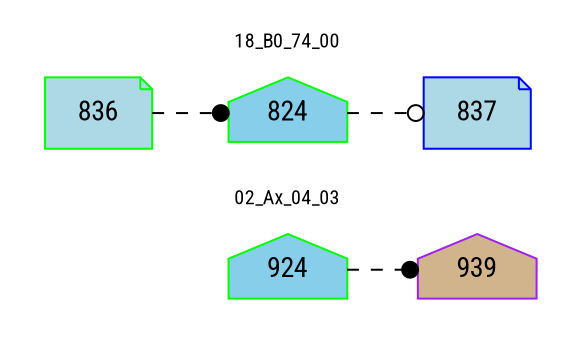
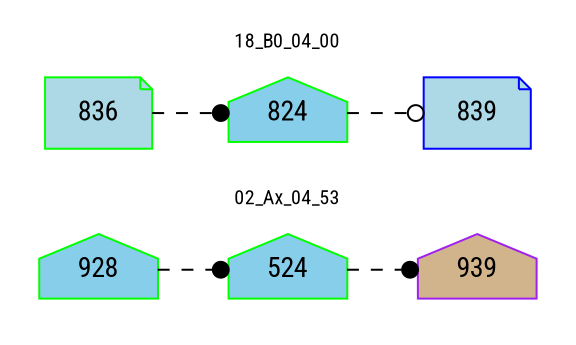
(288, 43) -> (288, 43)
(477, 113) -> (477, 113)
(288, 199) -> (288, 199)
none -> (99, 270)
(288, 270) -> (288, 270)
